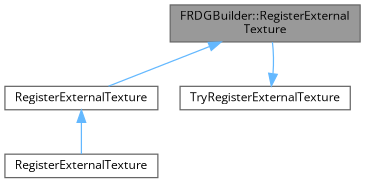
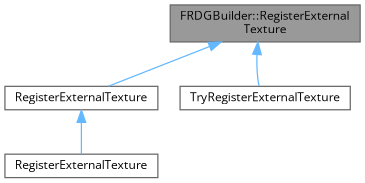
(273, 58) -> (257, 70)
